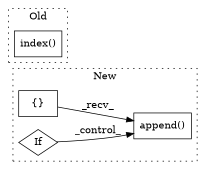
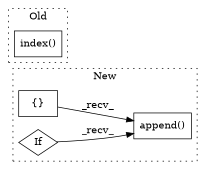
(98, 131) -> (98, 131)
